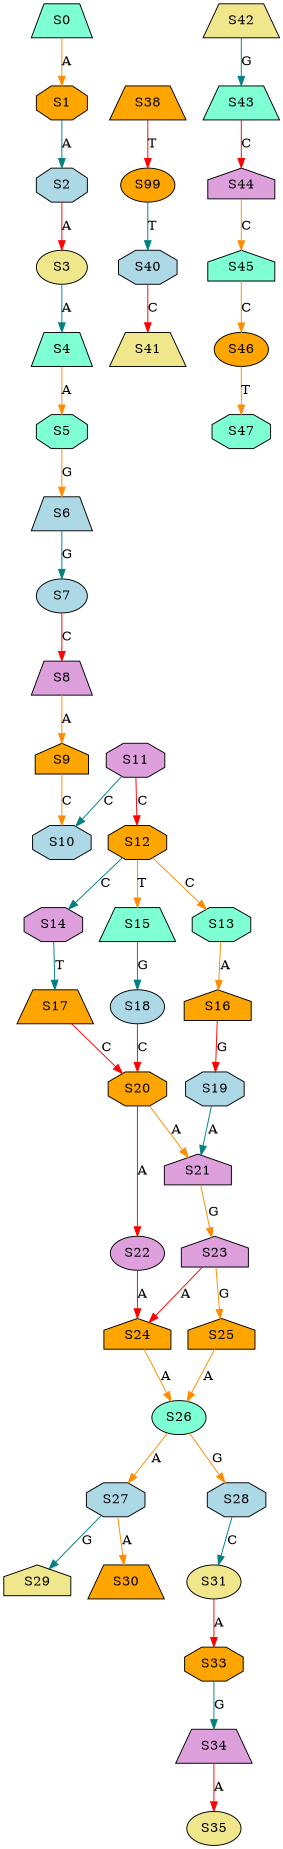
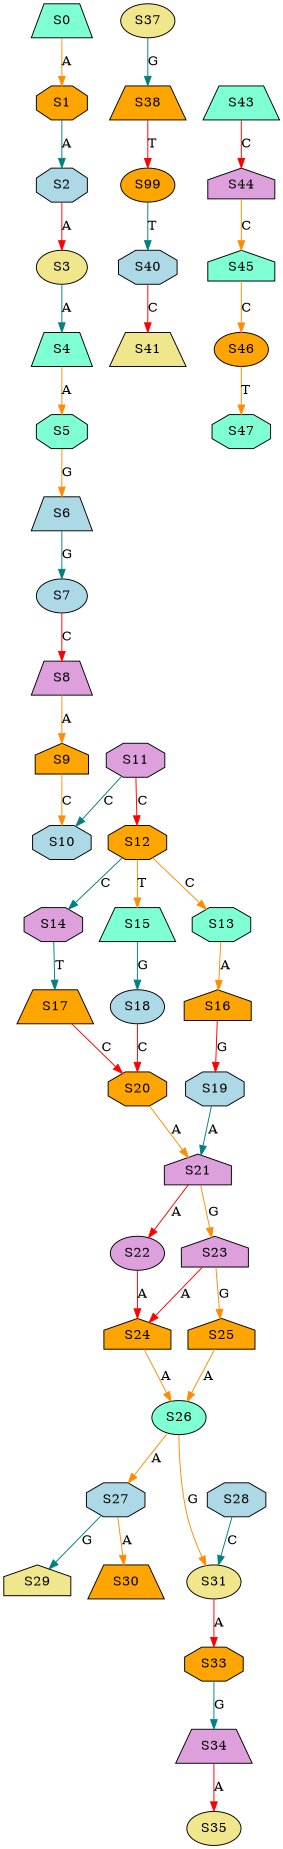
none -> (148, 21)
(241, 21) -> none
(137, 1166) -> (171, 1207)
(204, 1454) -> (184, 1497)
